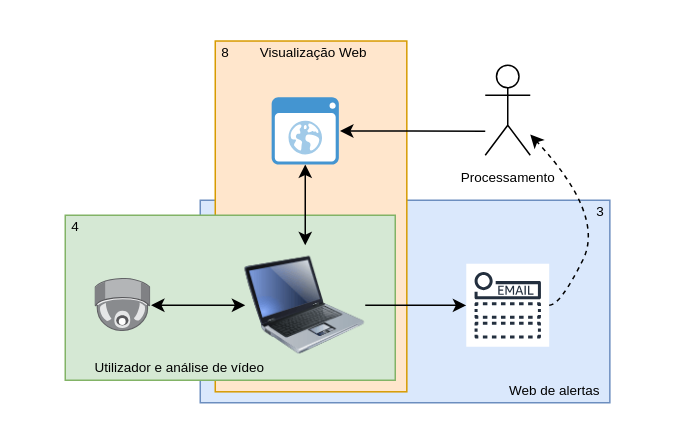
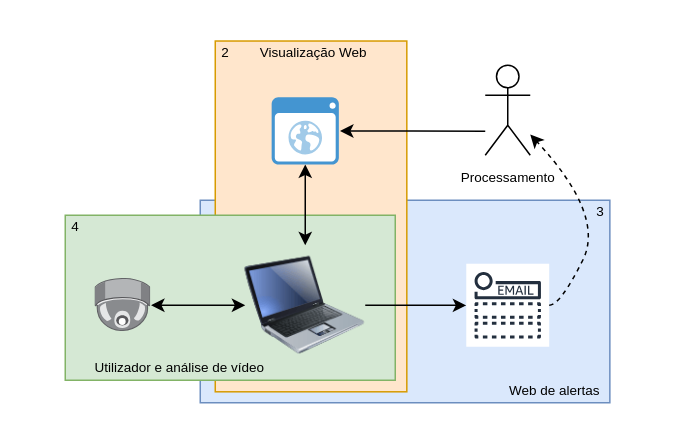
(226, 53) -> (226, 53)
